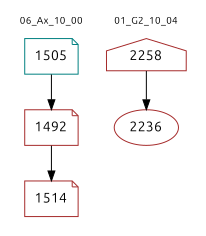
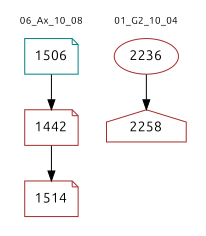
(51, 21) -> (51, 21)
(51, 56) -> (51, 56)
(146, 85) -> (146, 87)
(51, 128) -> (51, 128)
